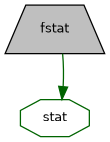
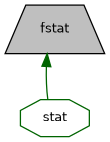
(63, 70) -> (46, 83)
